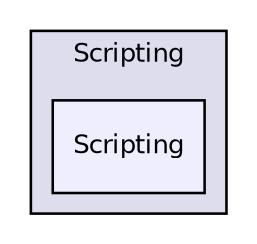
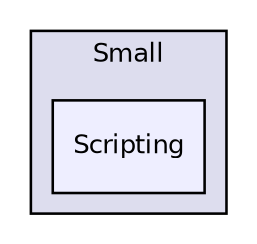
(129, 55) -> (129, 55)
